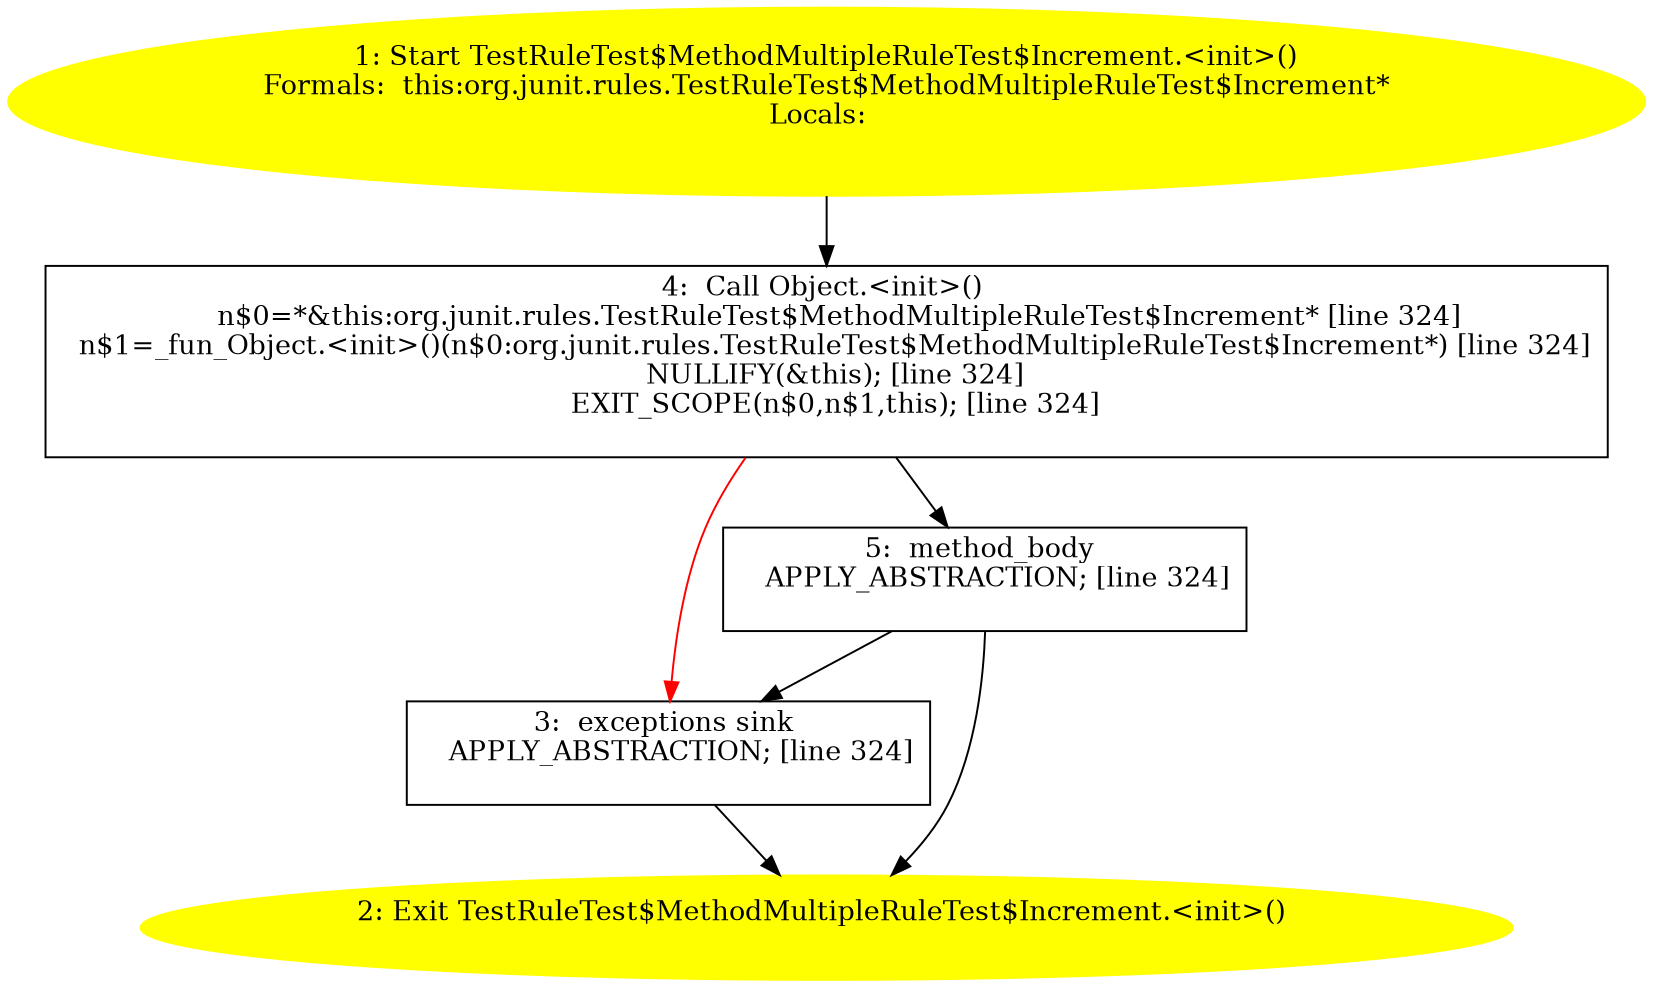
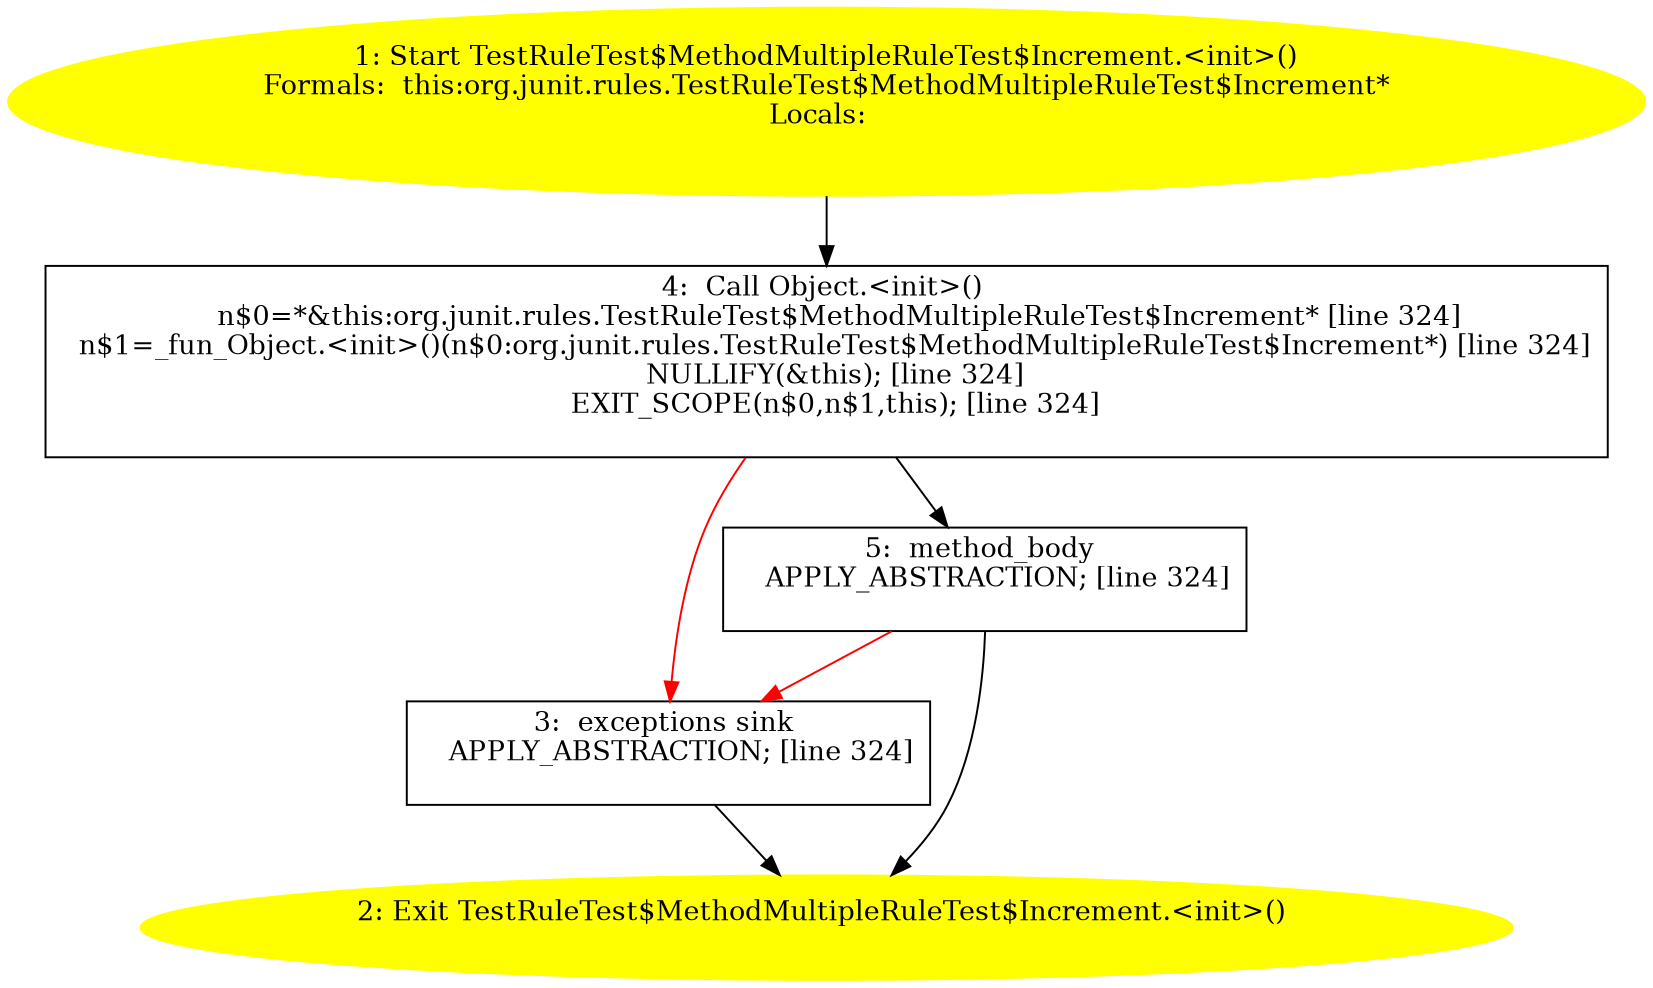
(835, 662) -> (835, 662)
